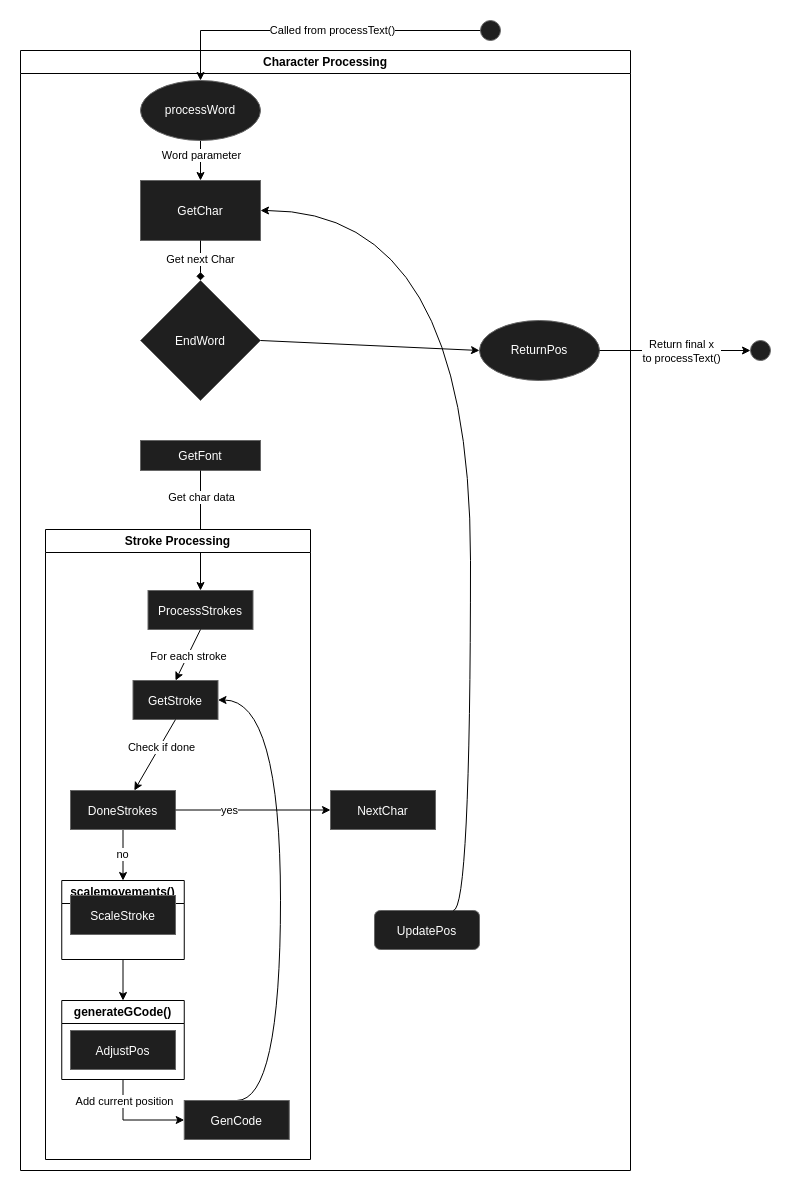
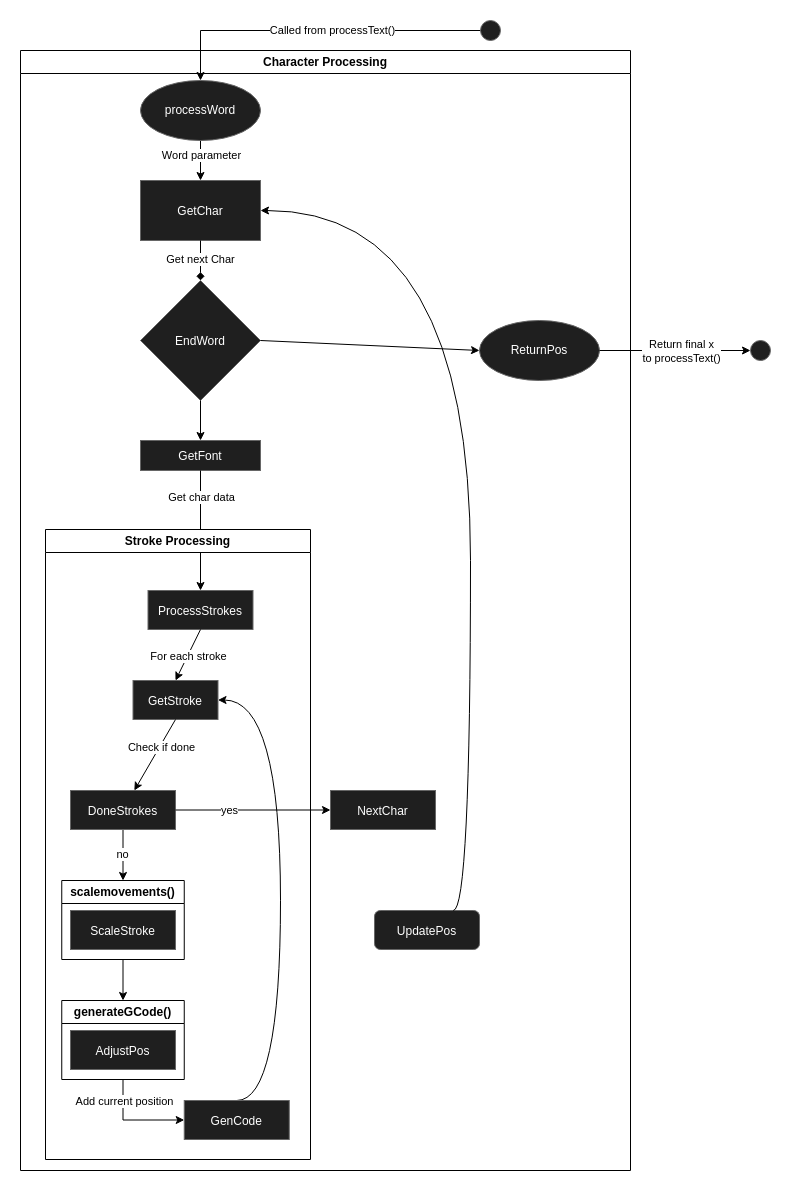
none -> (201, 417)
(123, 915) -> (123, 930)
